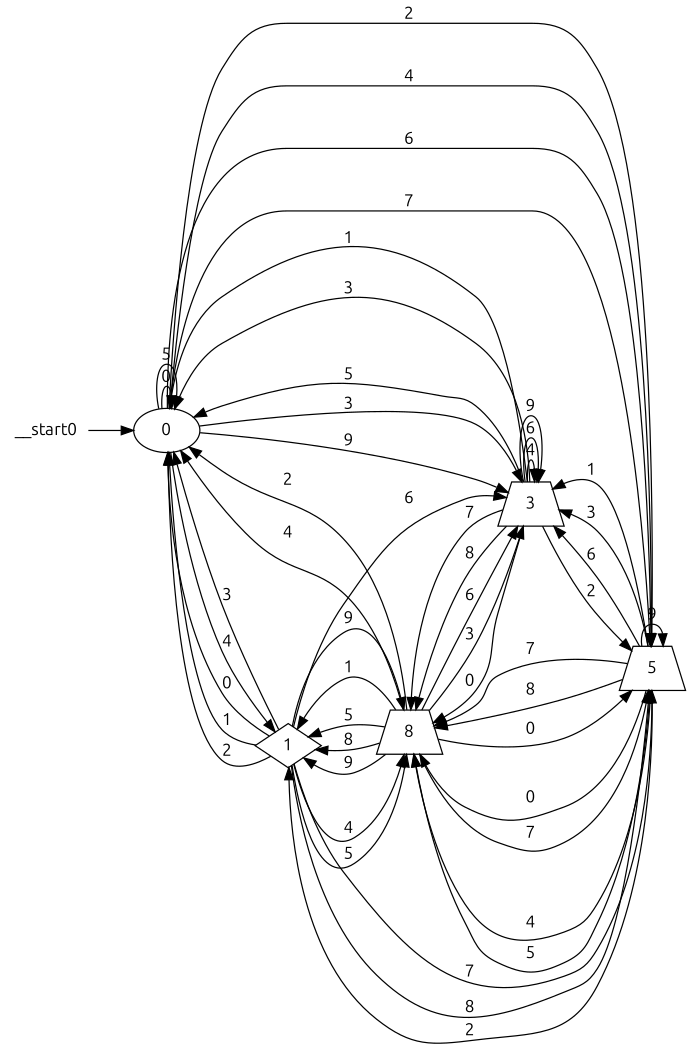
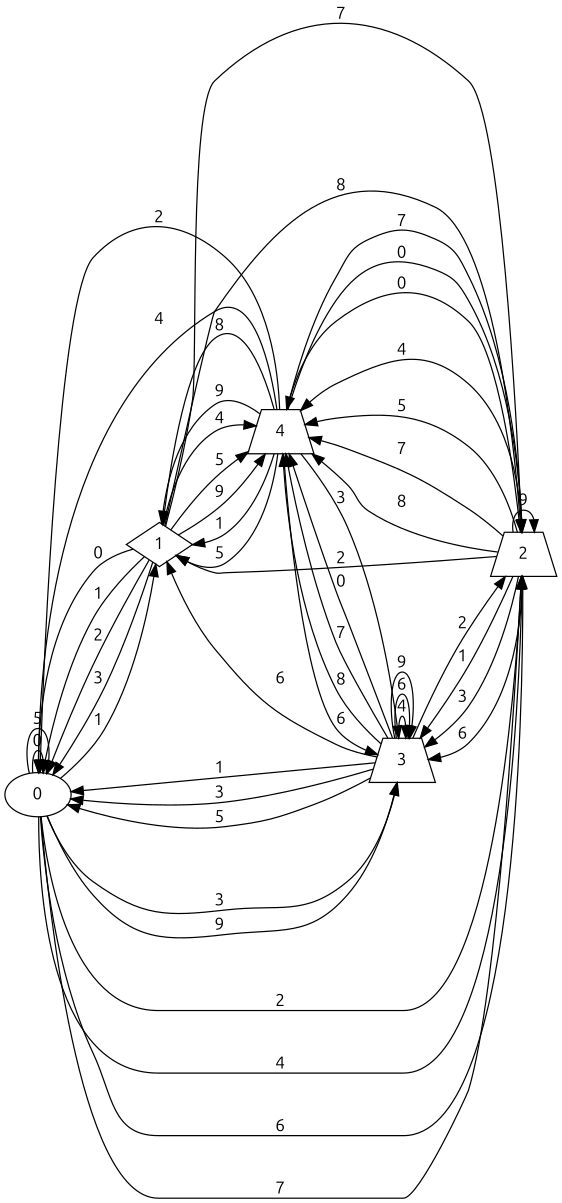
(47, 430) -> none
(361, 580) -> (252, 691)
(227, 642) -> (99, 721)
(652, 668) -> (524, 554)
(410, 732) -> (281, 432)
